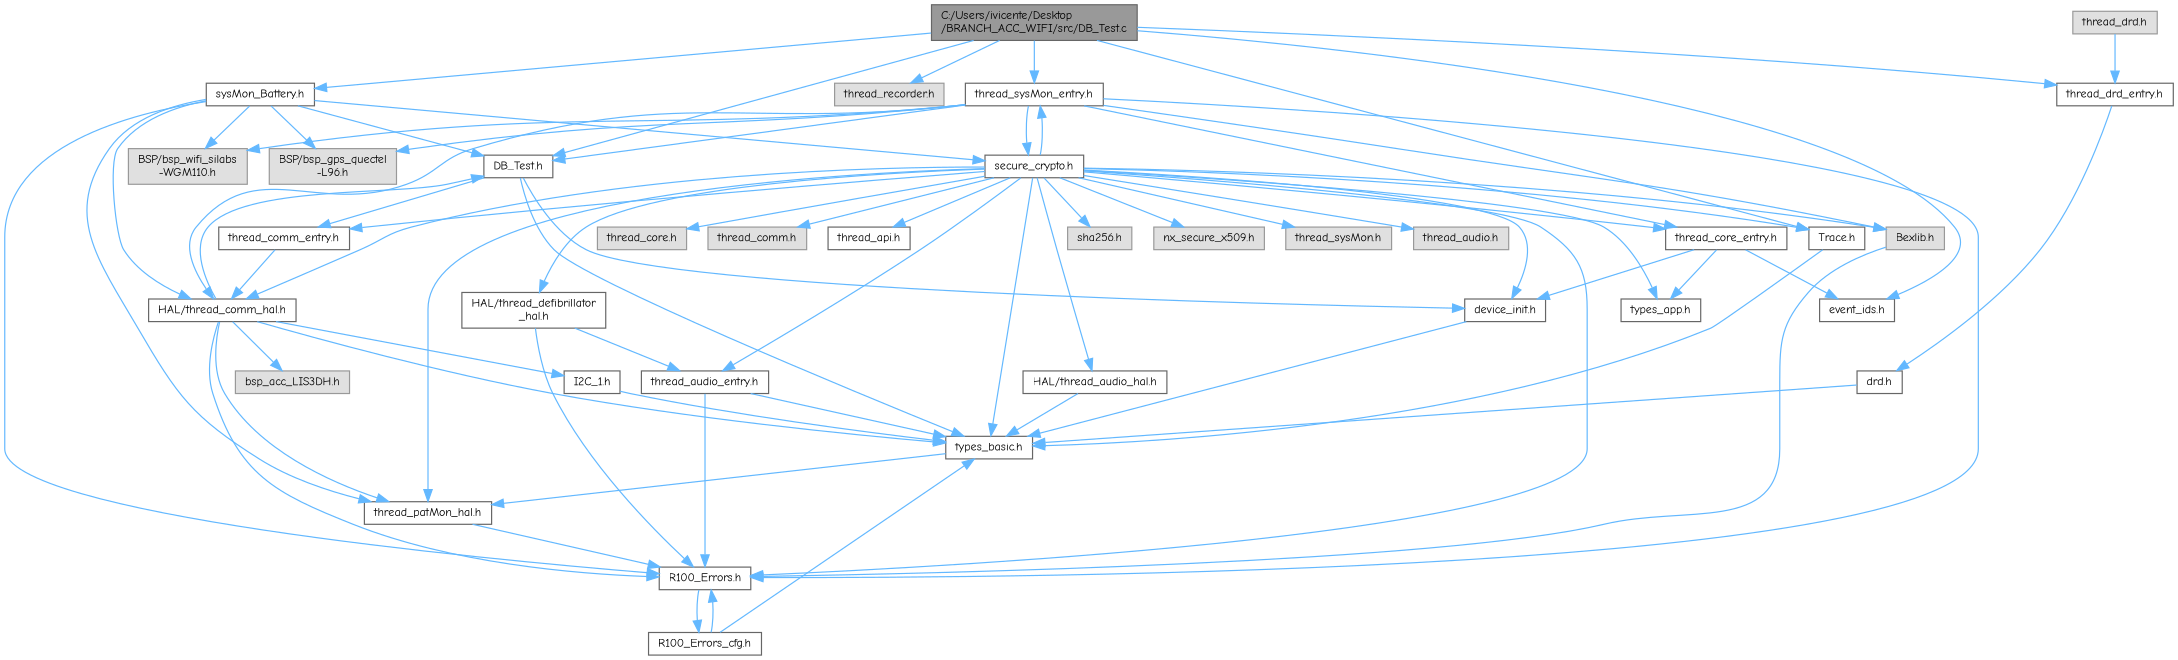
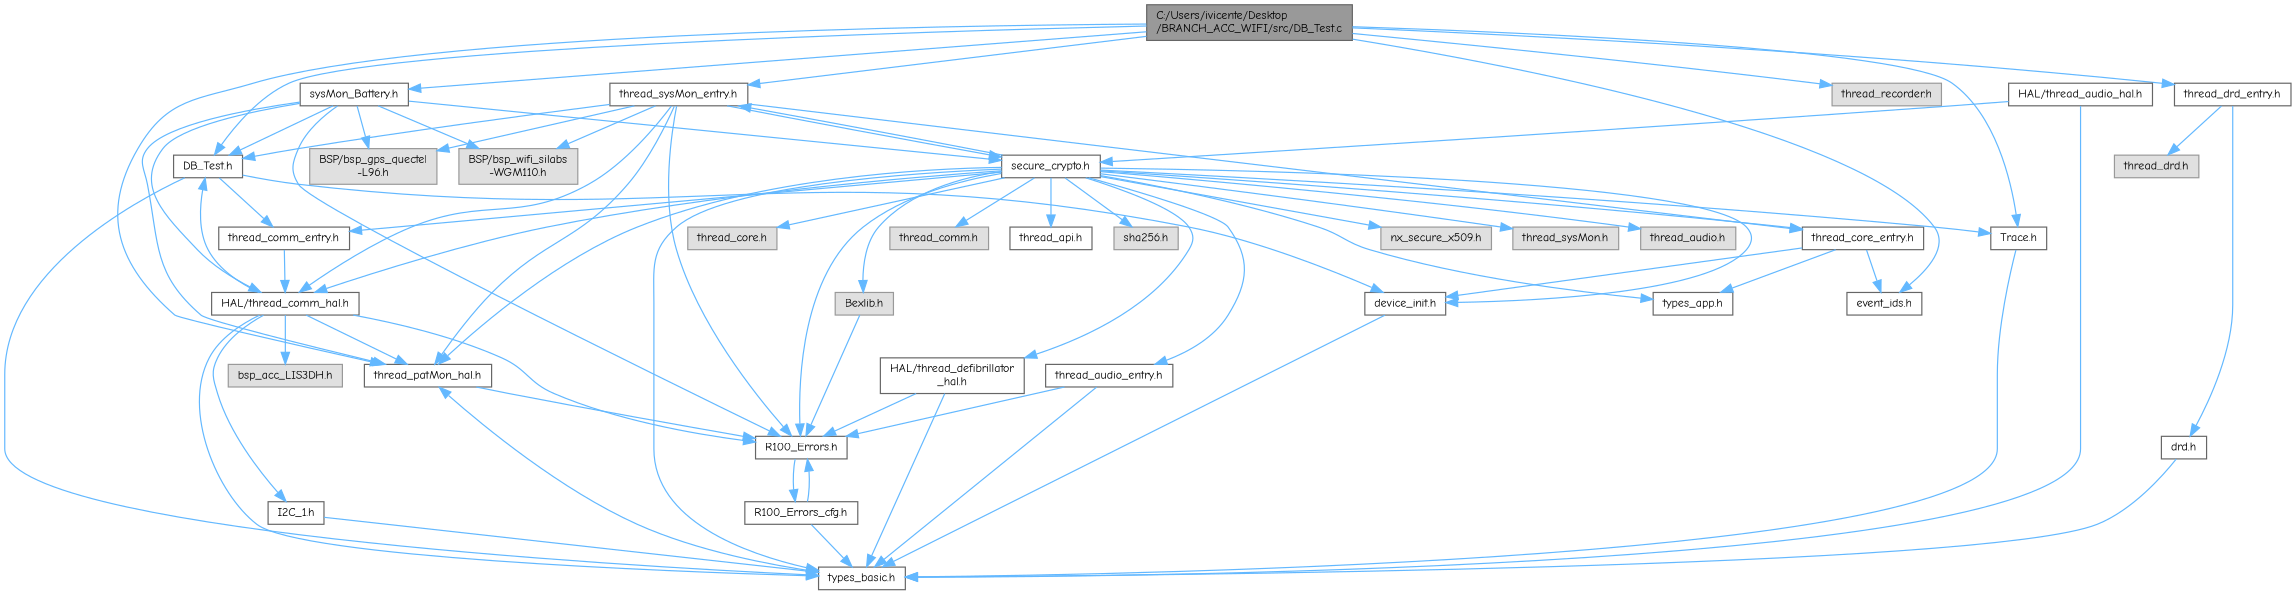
(2115, 52) -> (2199, 126)
none -> (294, 74)
(1489, 163) -> (566, 237)
(1062, 269) -> (1561, 133)
(622, 347) -> (908, 475)
